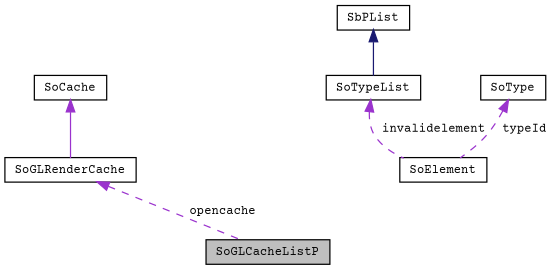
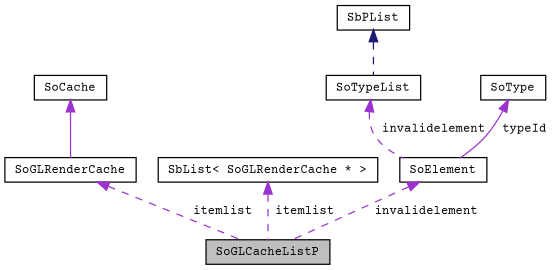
(373, 59) -> (373, 59)
(485, 137) -> (485, 137)
none -> (268, 170)
(220, 211) -> (220, 211)
none -> (350, 214)
